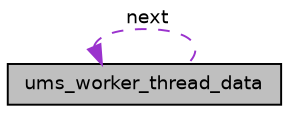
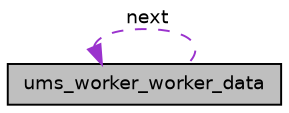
(144, 84) -> (144, 84)
